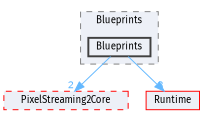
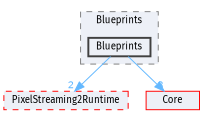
(66, 100) -> (66, 100)
(173, 100) -> (173, 100)
